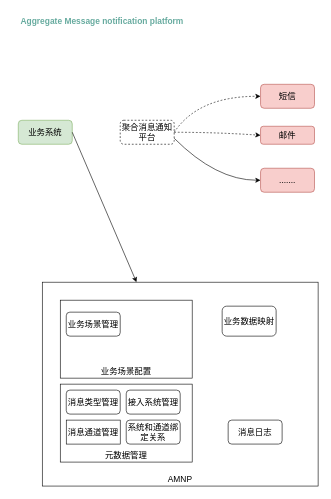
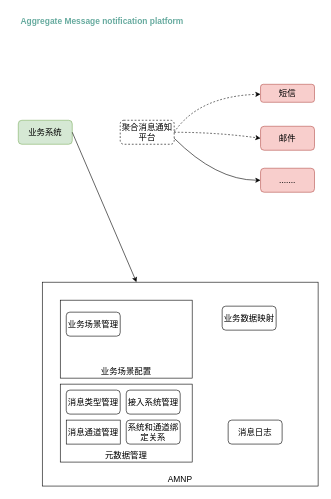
(288, 96) -> (288, 93)
(288, 135) -> (288, 138)
(249, 321) -> (249, 318)
